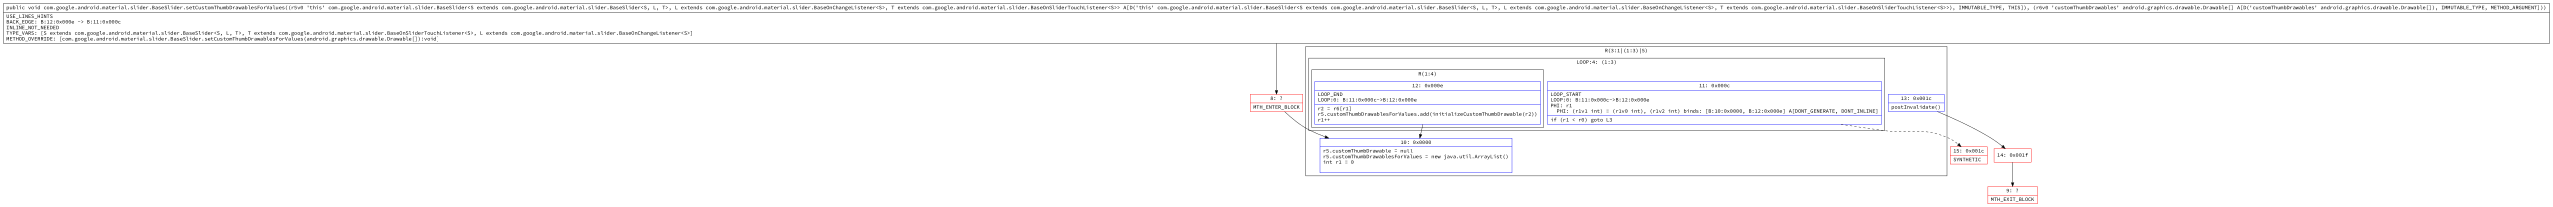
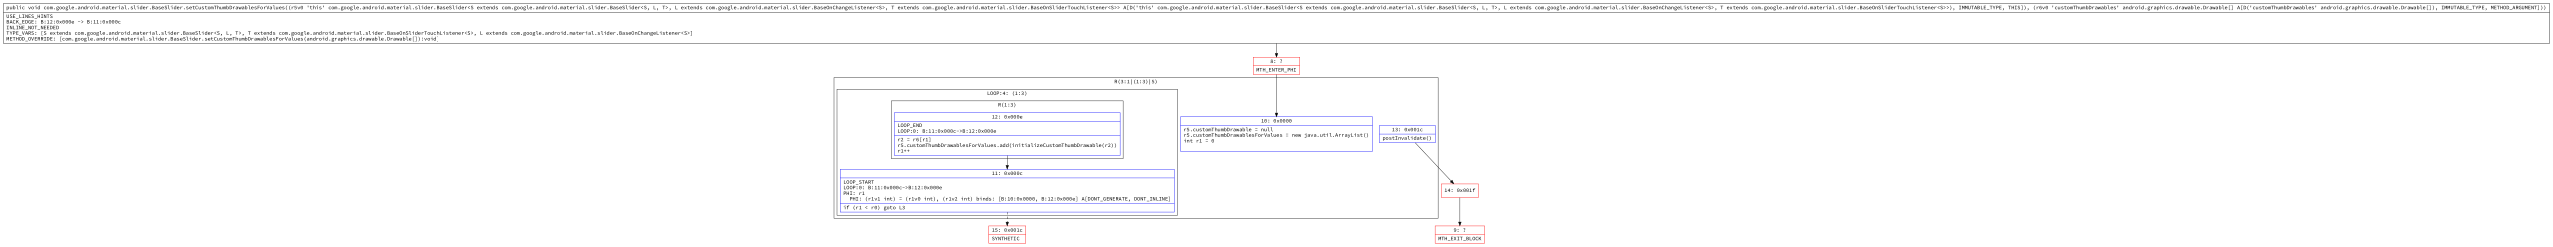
(1428, 74) -> (1007, 105)
(1276, 107) -> (1276, 70)
(1422, 129) -> (1007, 161)
